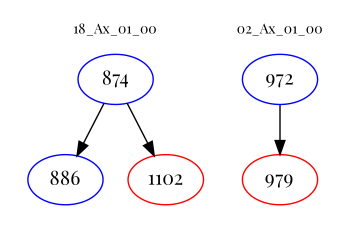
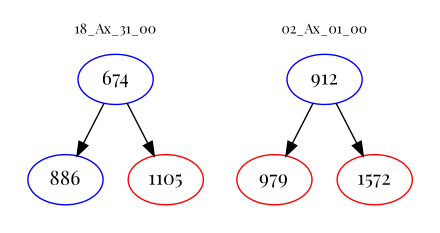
(116, 30) -> (116, 30)
(116, 79) -> (116, 79)
(280, 79) -> (325, 79)
(166, 180) -> (166, 180)
none -> (375, 180)
